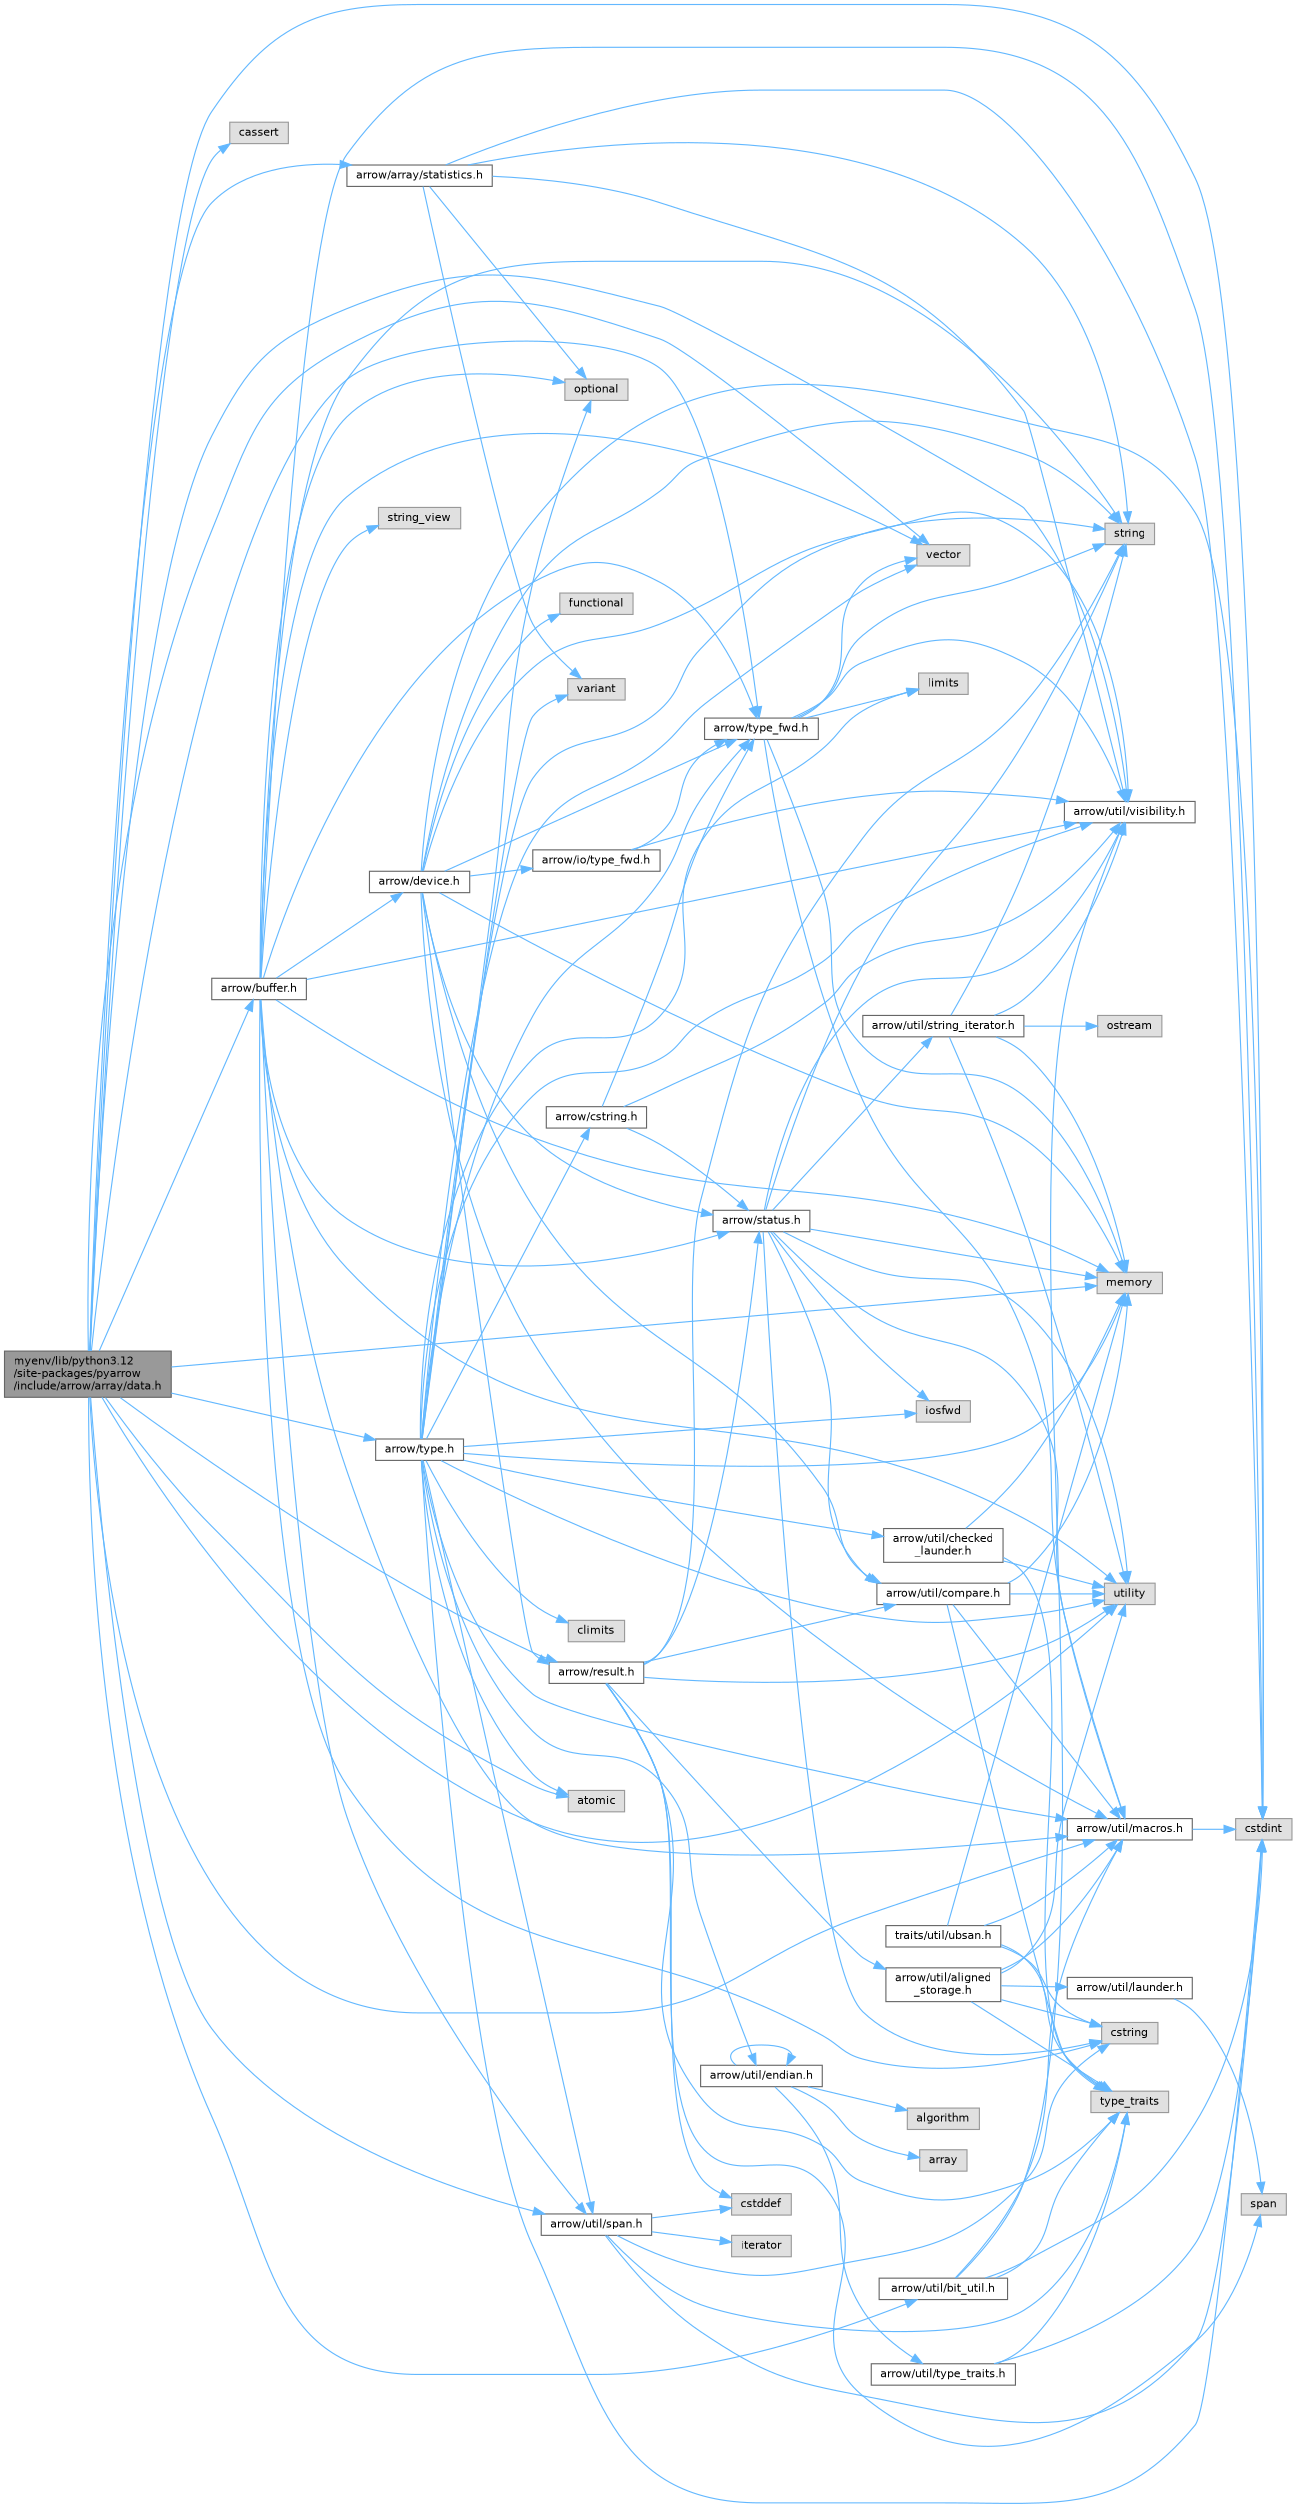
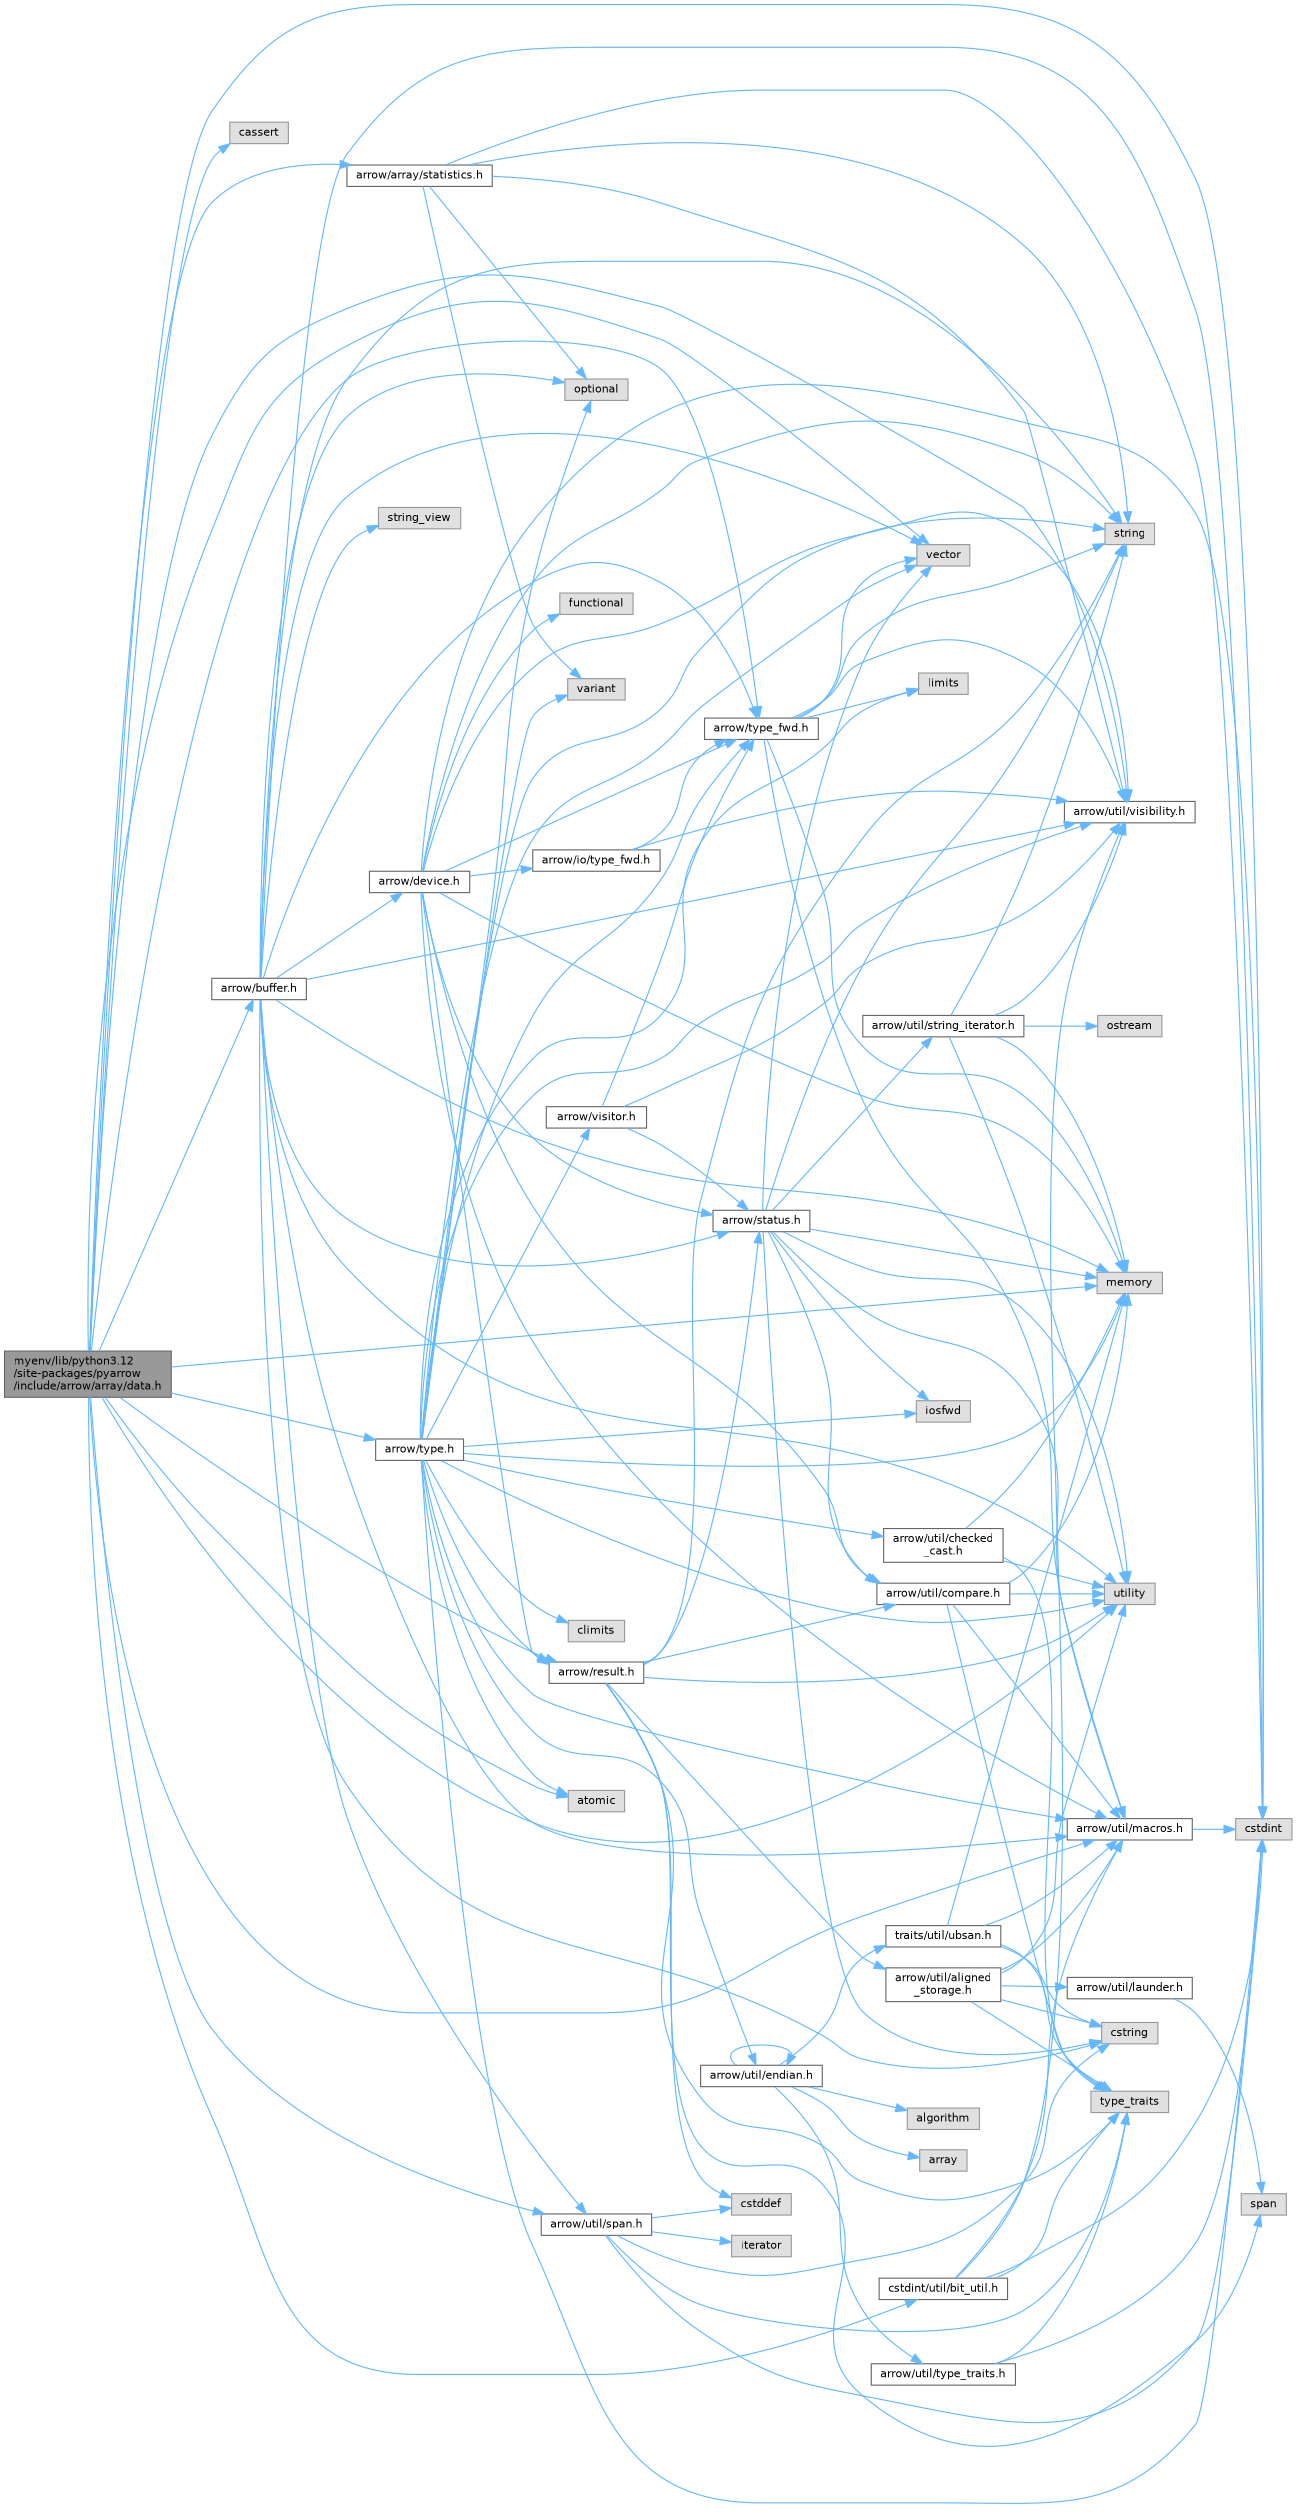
(905, 982) -> (802, 863)
(596, 1117) -> (596, 1117)
(943, 1545) -> (943, 1545)
(507, 1832) -> (467, 1567)
none -> (833, 2011)
(943, 2289) -> (943, 2289)
